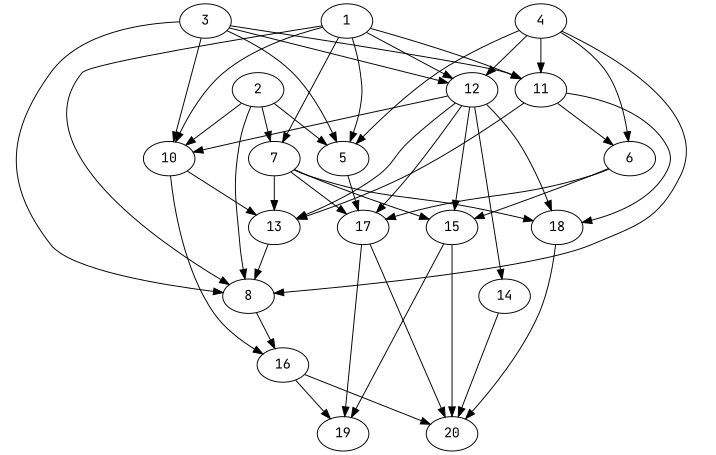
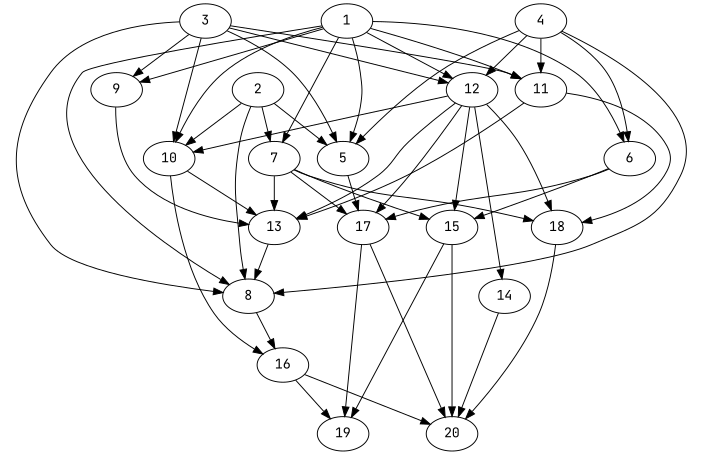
none -> (117, 90)
(581, 121) -> (528, 48)
